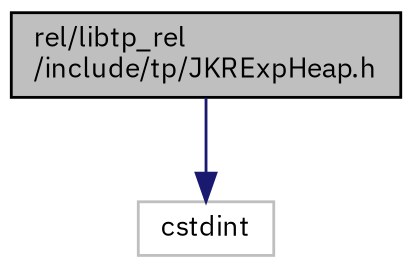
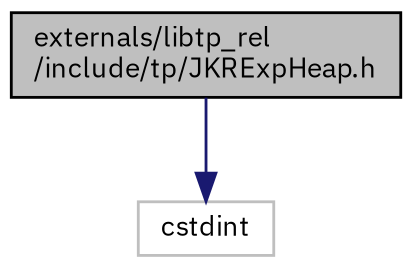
(206, 55) -> (206, 55)
